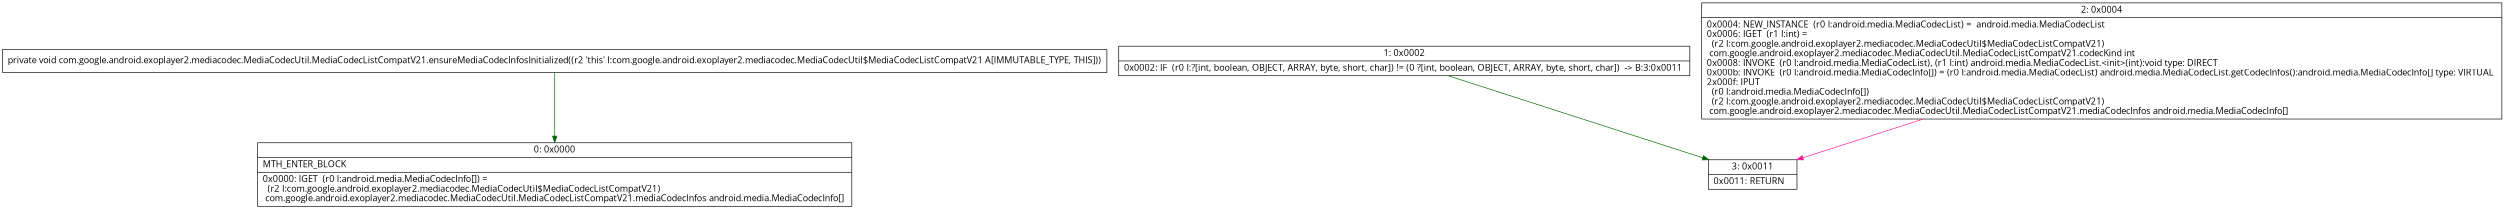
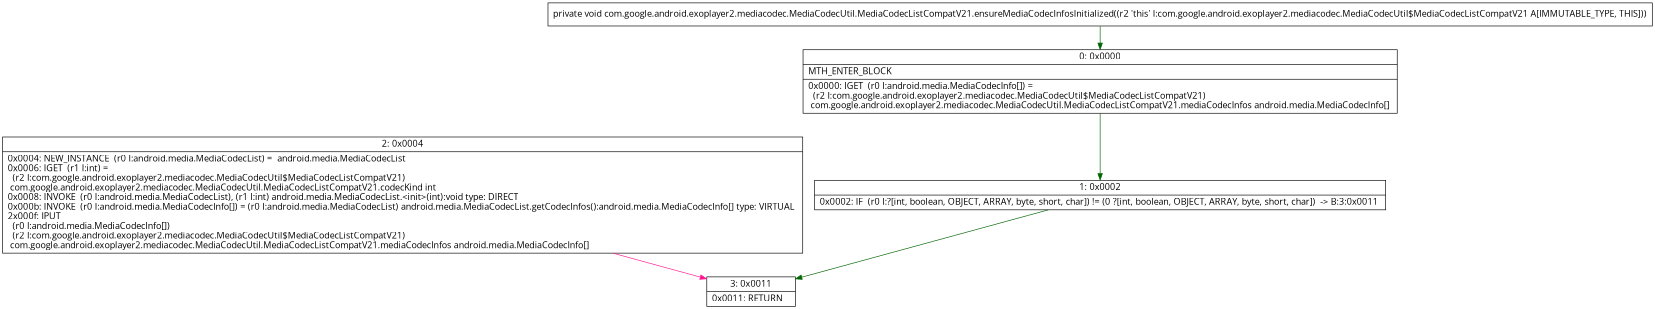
none -> (1100, 143)
